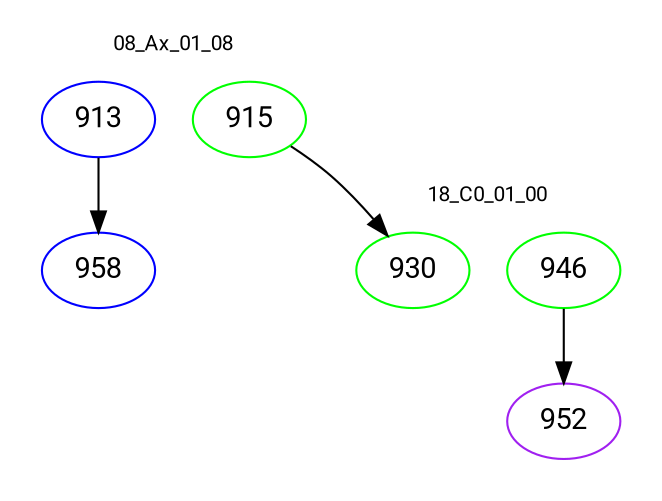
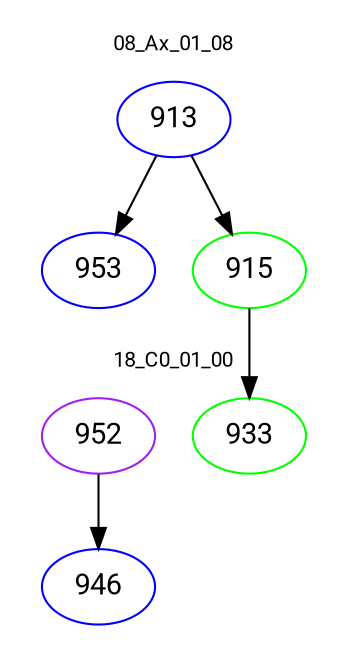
none -> (207, 186)
(99, 270) -> (99, 270)
(413, 270) -> (249, 436)
(564, 270) -> (99, 587)
(564, 336) -> (99, 501)
